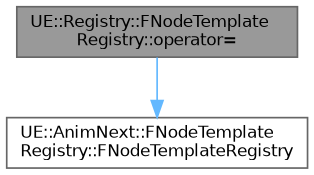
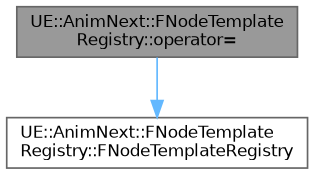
(157, 32) -> (157, 32)
